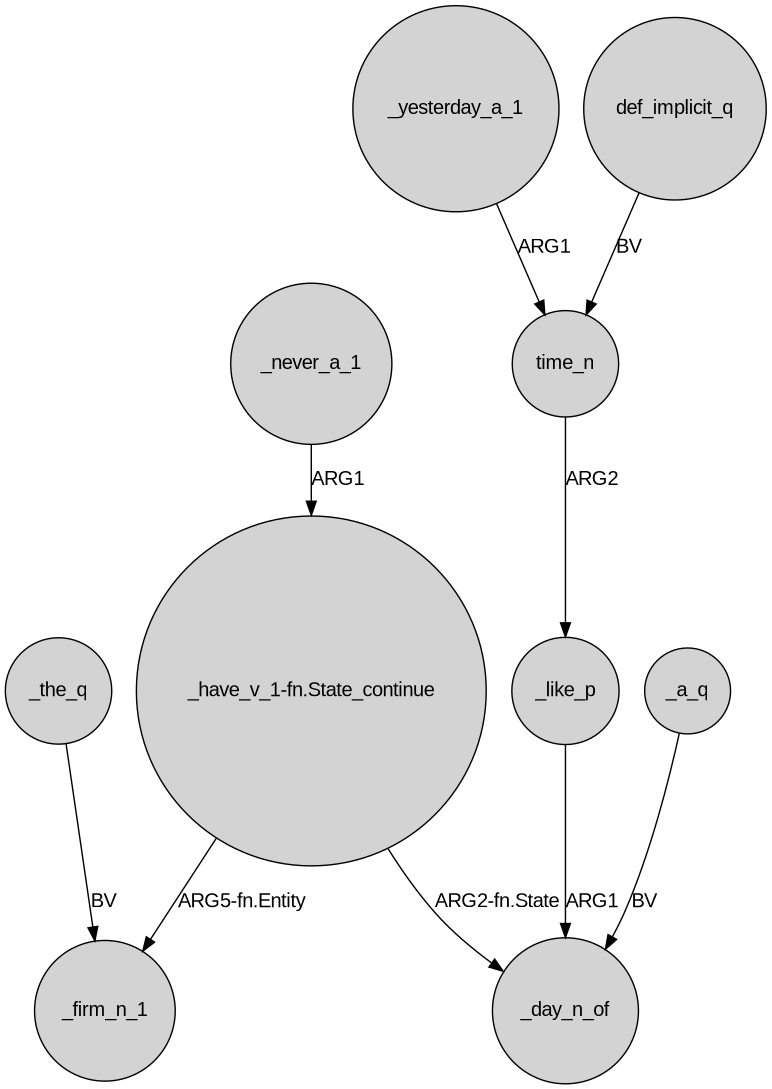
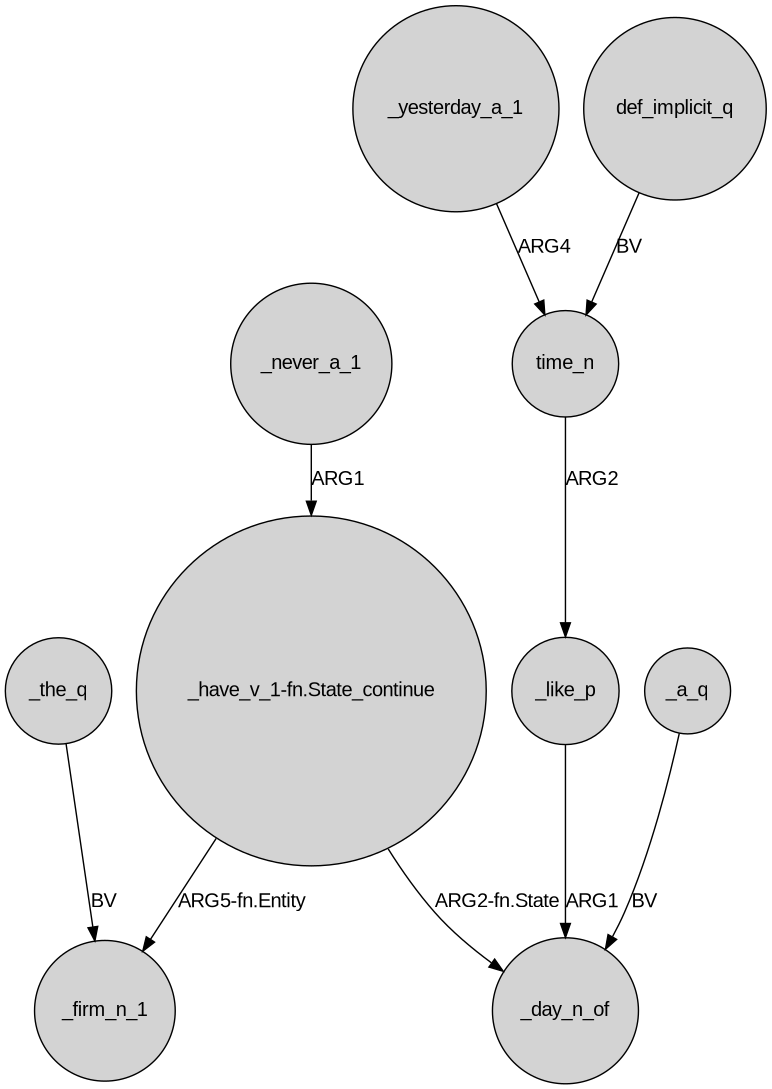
(544, 248) -> (544, 248)
